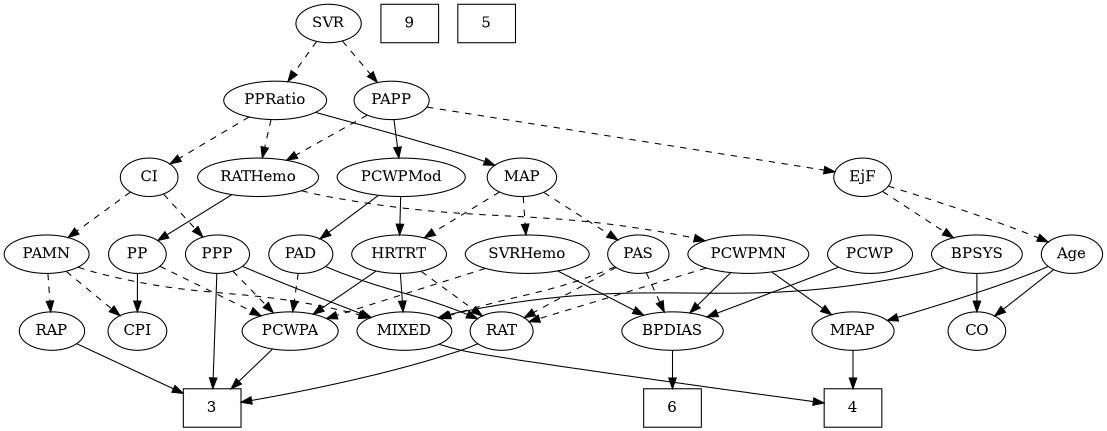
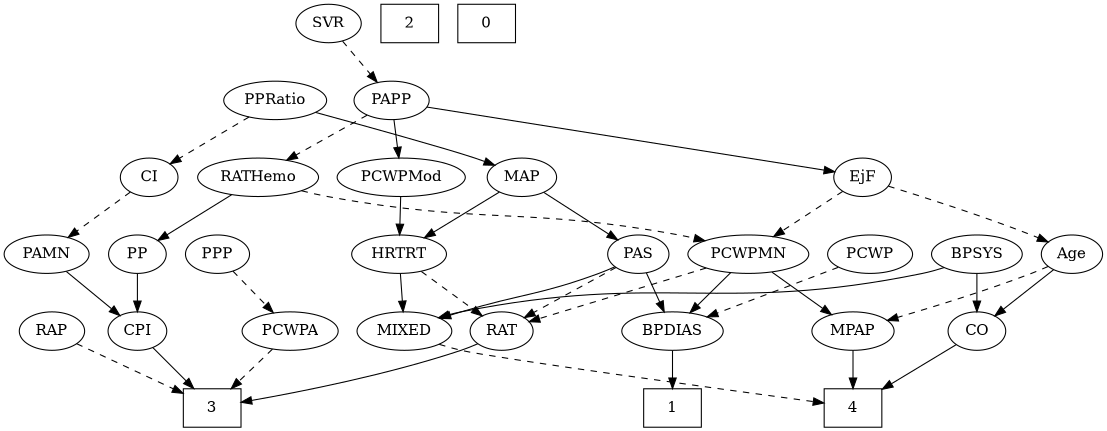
(410, 23) -> (410, 23)
(487, 23) -> (487, 23)
(305, 57) -> none
(268, 133) -> none
(626, 139) -> (626, 139)
(475, 207) -> (475, 207)
(179, 211) -> none
(913, 212) -> (813, 211)
(576, 213) -> (576, 213)
(301, 254) -> none
(527, 254) -> none
(799, 282) -> (799, 282)
(196, 284) -> none
(49, 287) -> none
(653, 288) -> (653, 288)
(89, 290) -> (89, 290)
(349, 290) -> none
(304, 292) -> none
(533, 293) -> (533, 293)
(232, 294) -> none
(970, 295) -> (970, 295)
(215, 326) -> (169, 364)
none -> (924, 364)
(256, 365) -> (256, 365)
(125, 366) -> (125, 366)
(626, 376) -> (626, 376)
(673, 408) -> (673, 408)
